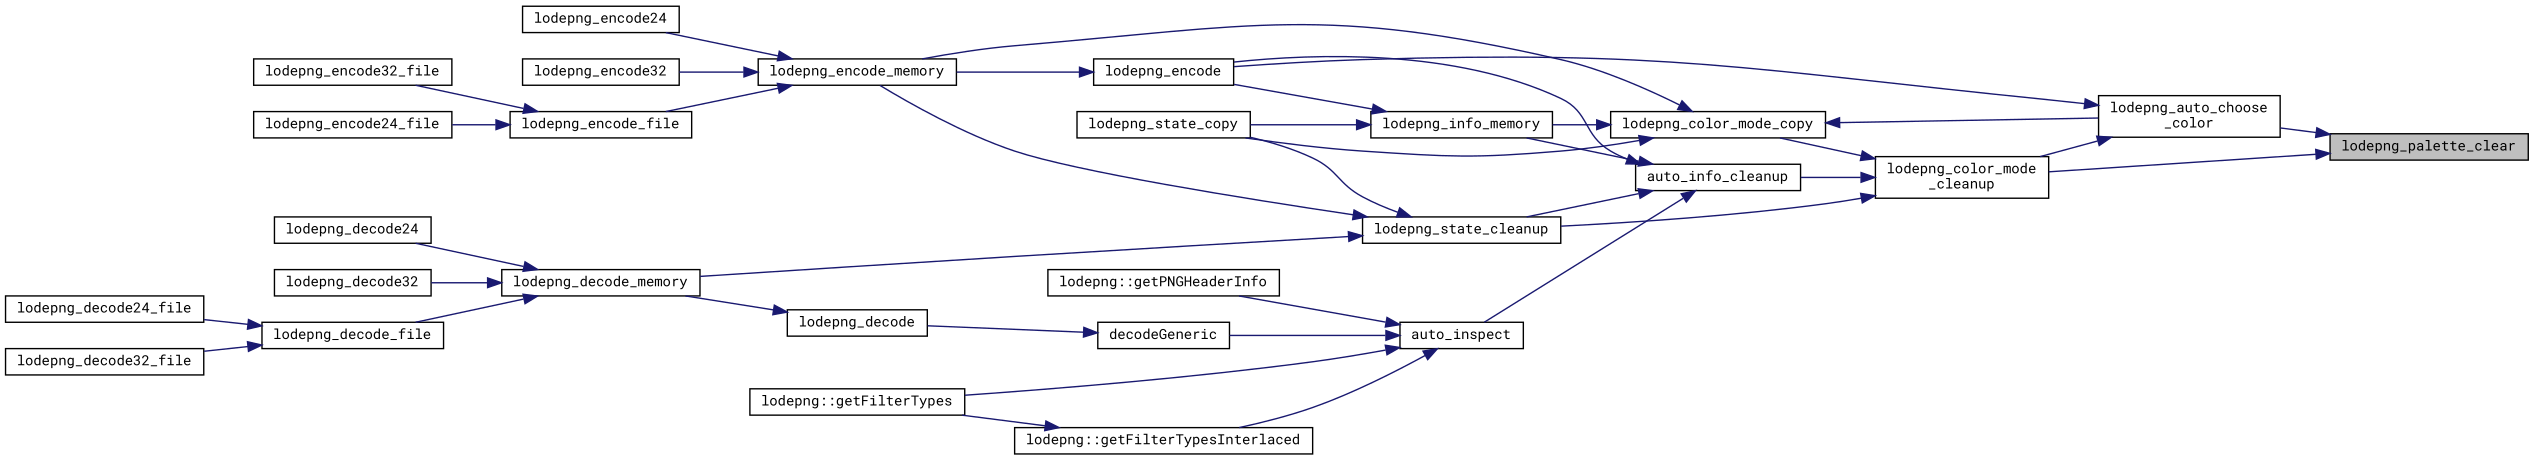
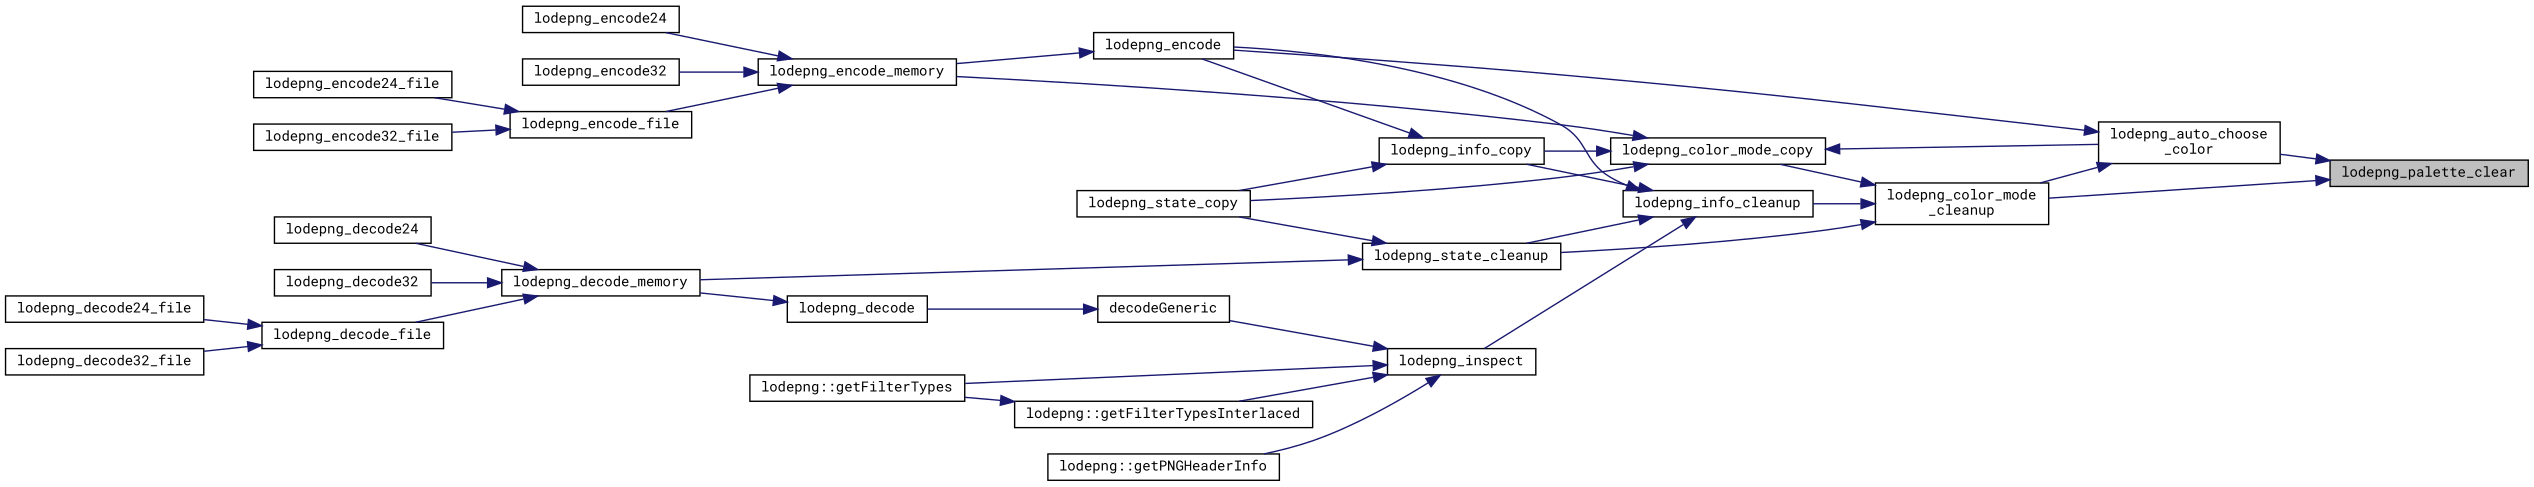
(1462, 125) -> (1462, 151)
(1109, 174) -> none
(1718, 177) -> (1718, 204)
(1462, 335) -> (1462, 362)
